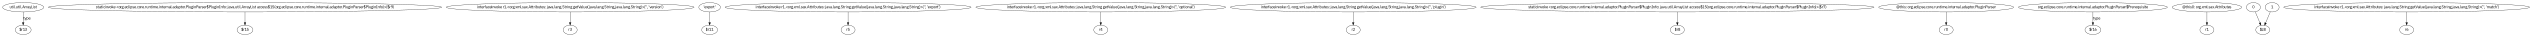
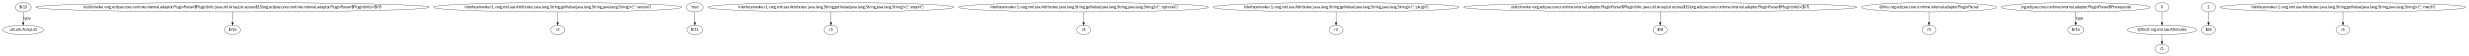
(710, 7) -> (695, 7)
(23, 17) -> (23, 17)
(2258, 17) -> (2162, 17)
